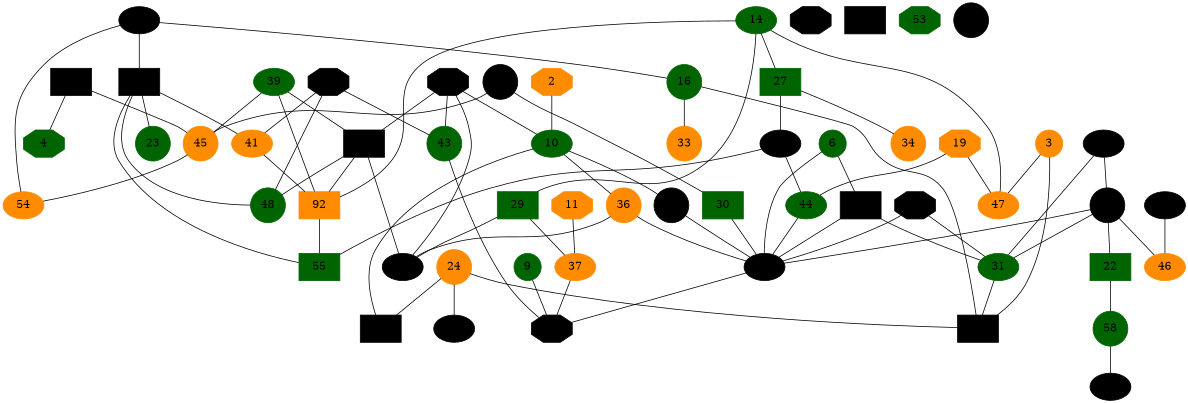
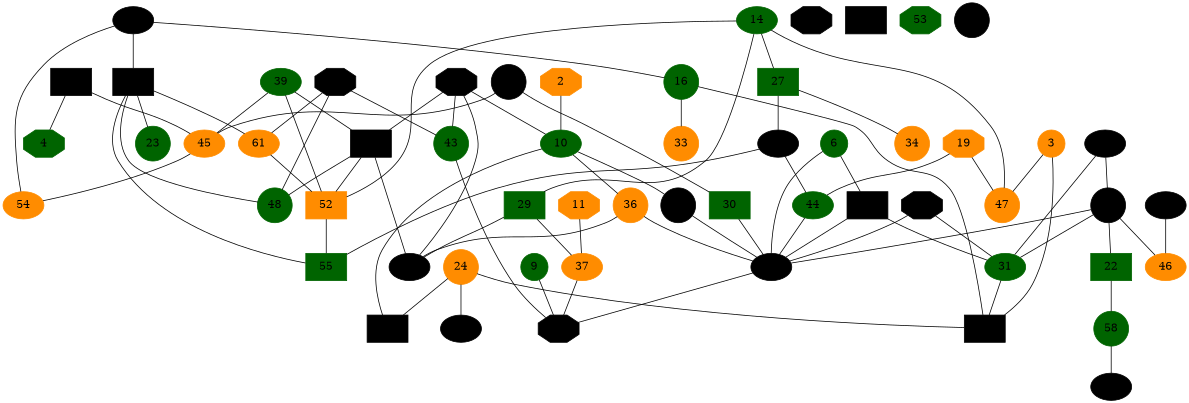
(201, 144) -> (204, 144)
(252, 144) -> (259, 144)
(319, 205) -> (326, 205)
(998, 205) -> (1002, 205)
